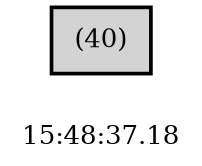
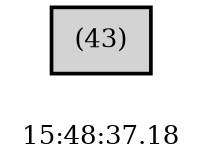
(101, 40) -> (101, 40)
